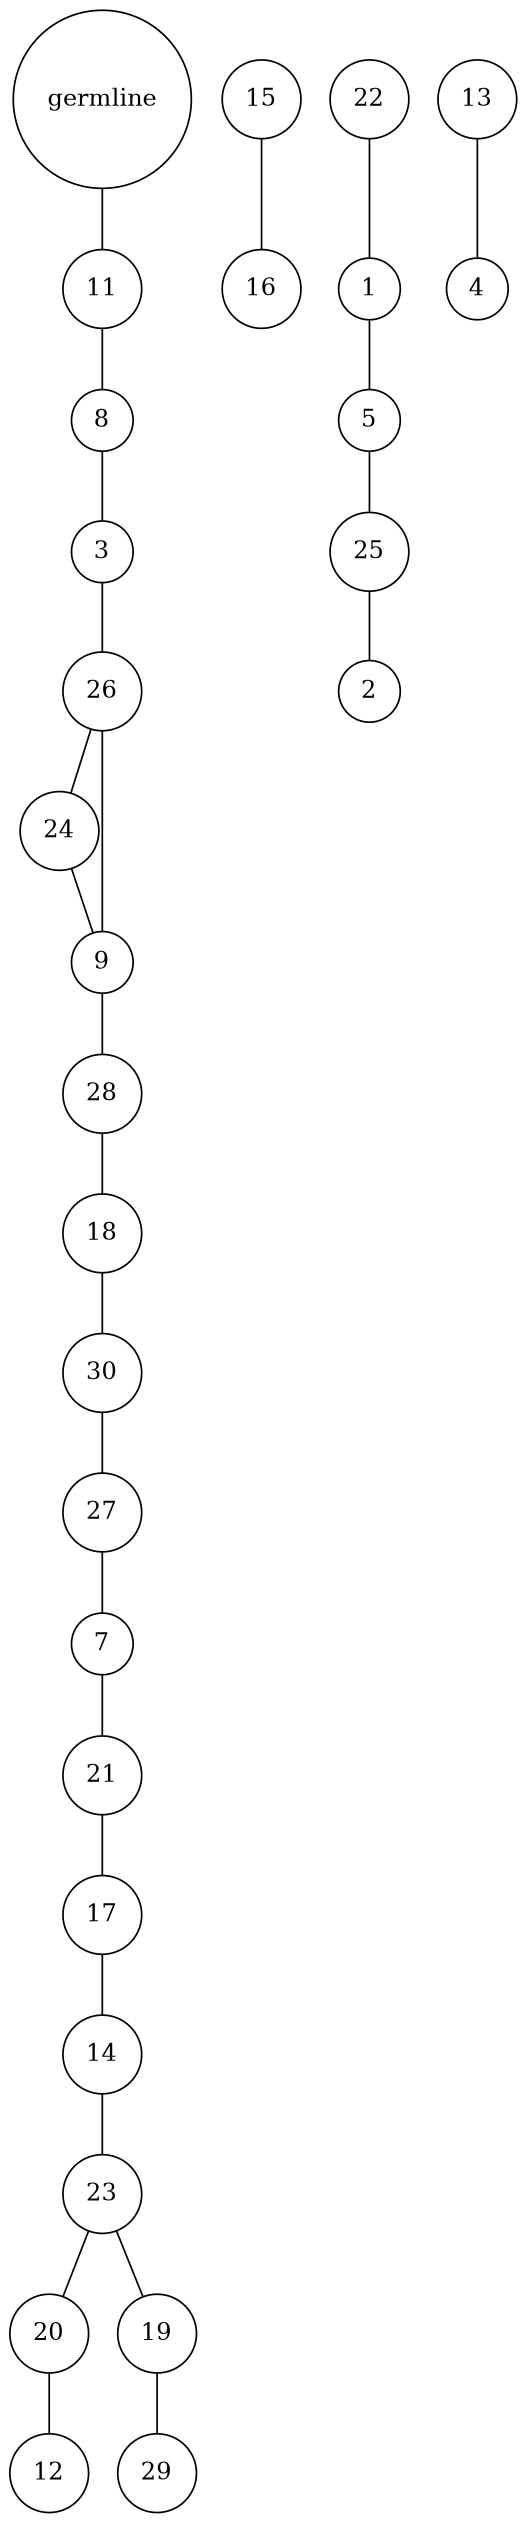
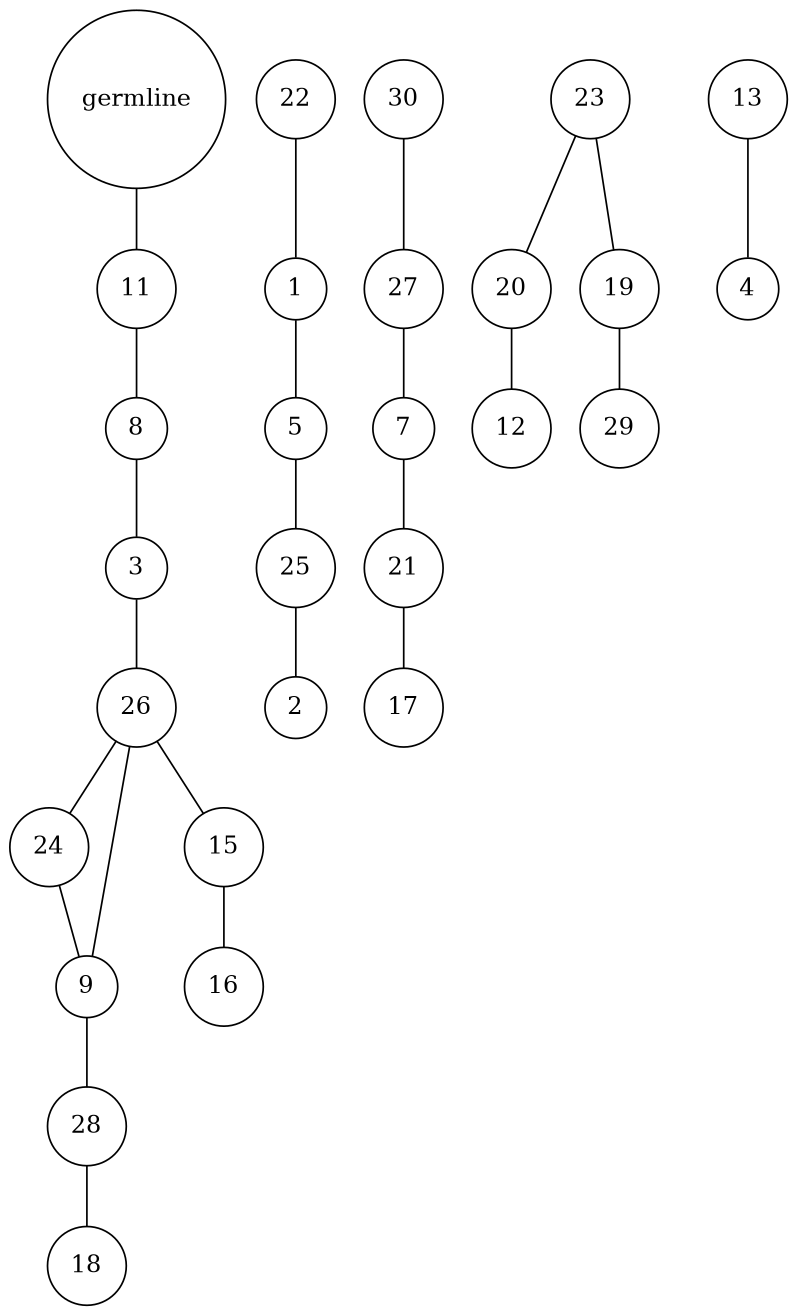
none -> (180, 777)
(102, 1303) -> none
(102, 2054) -> none
